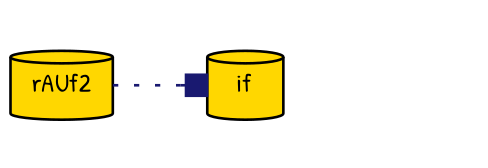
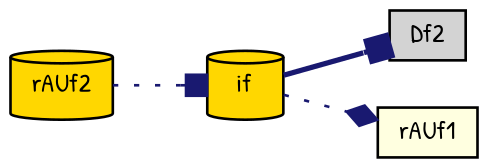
none -> (428, 35)
none -> (428, 132)
